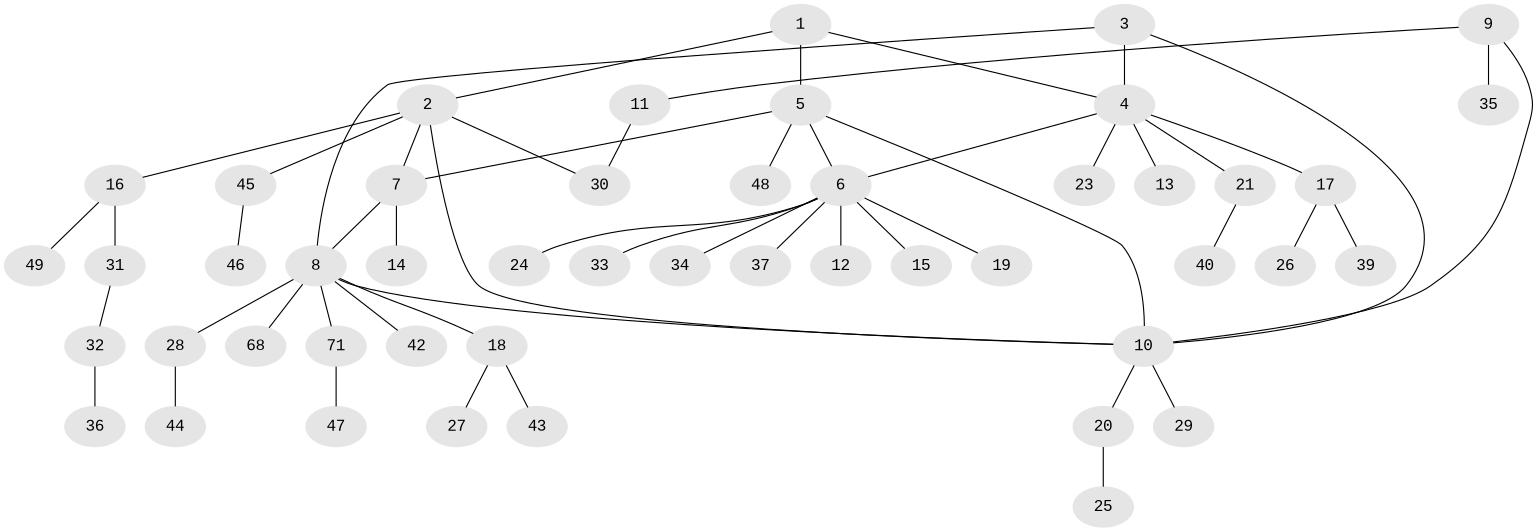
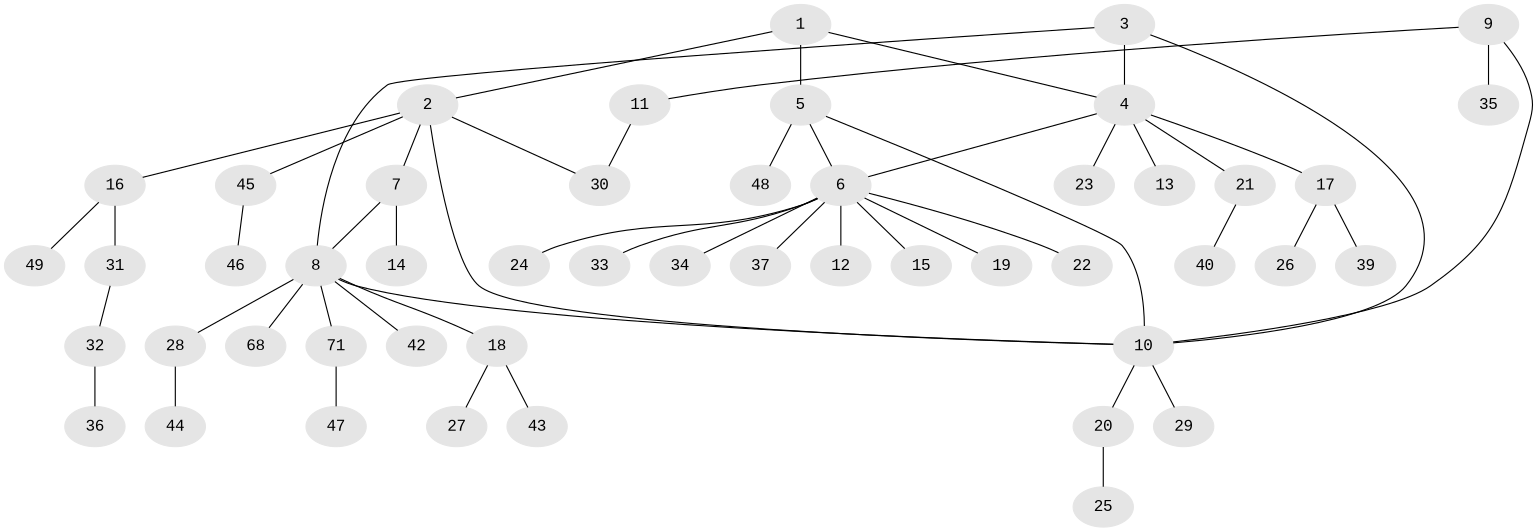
(599, 145) -> none
none -> (1082, 266)
